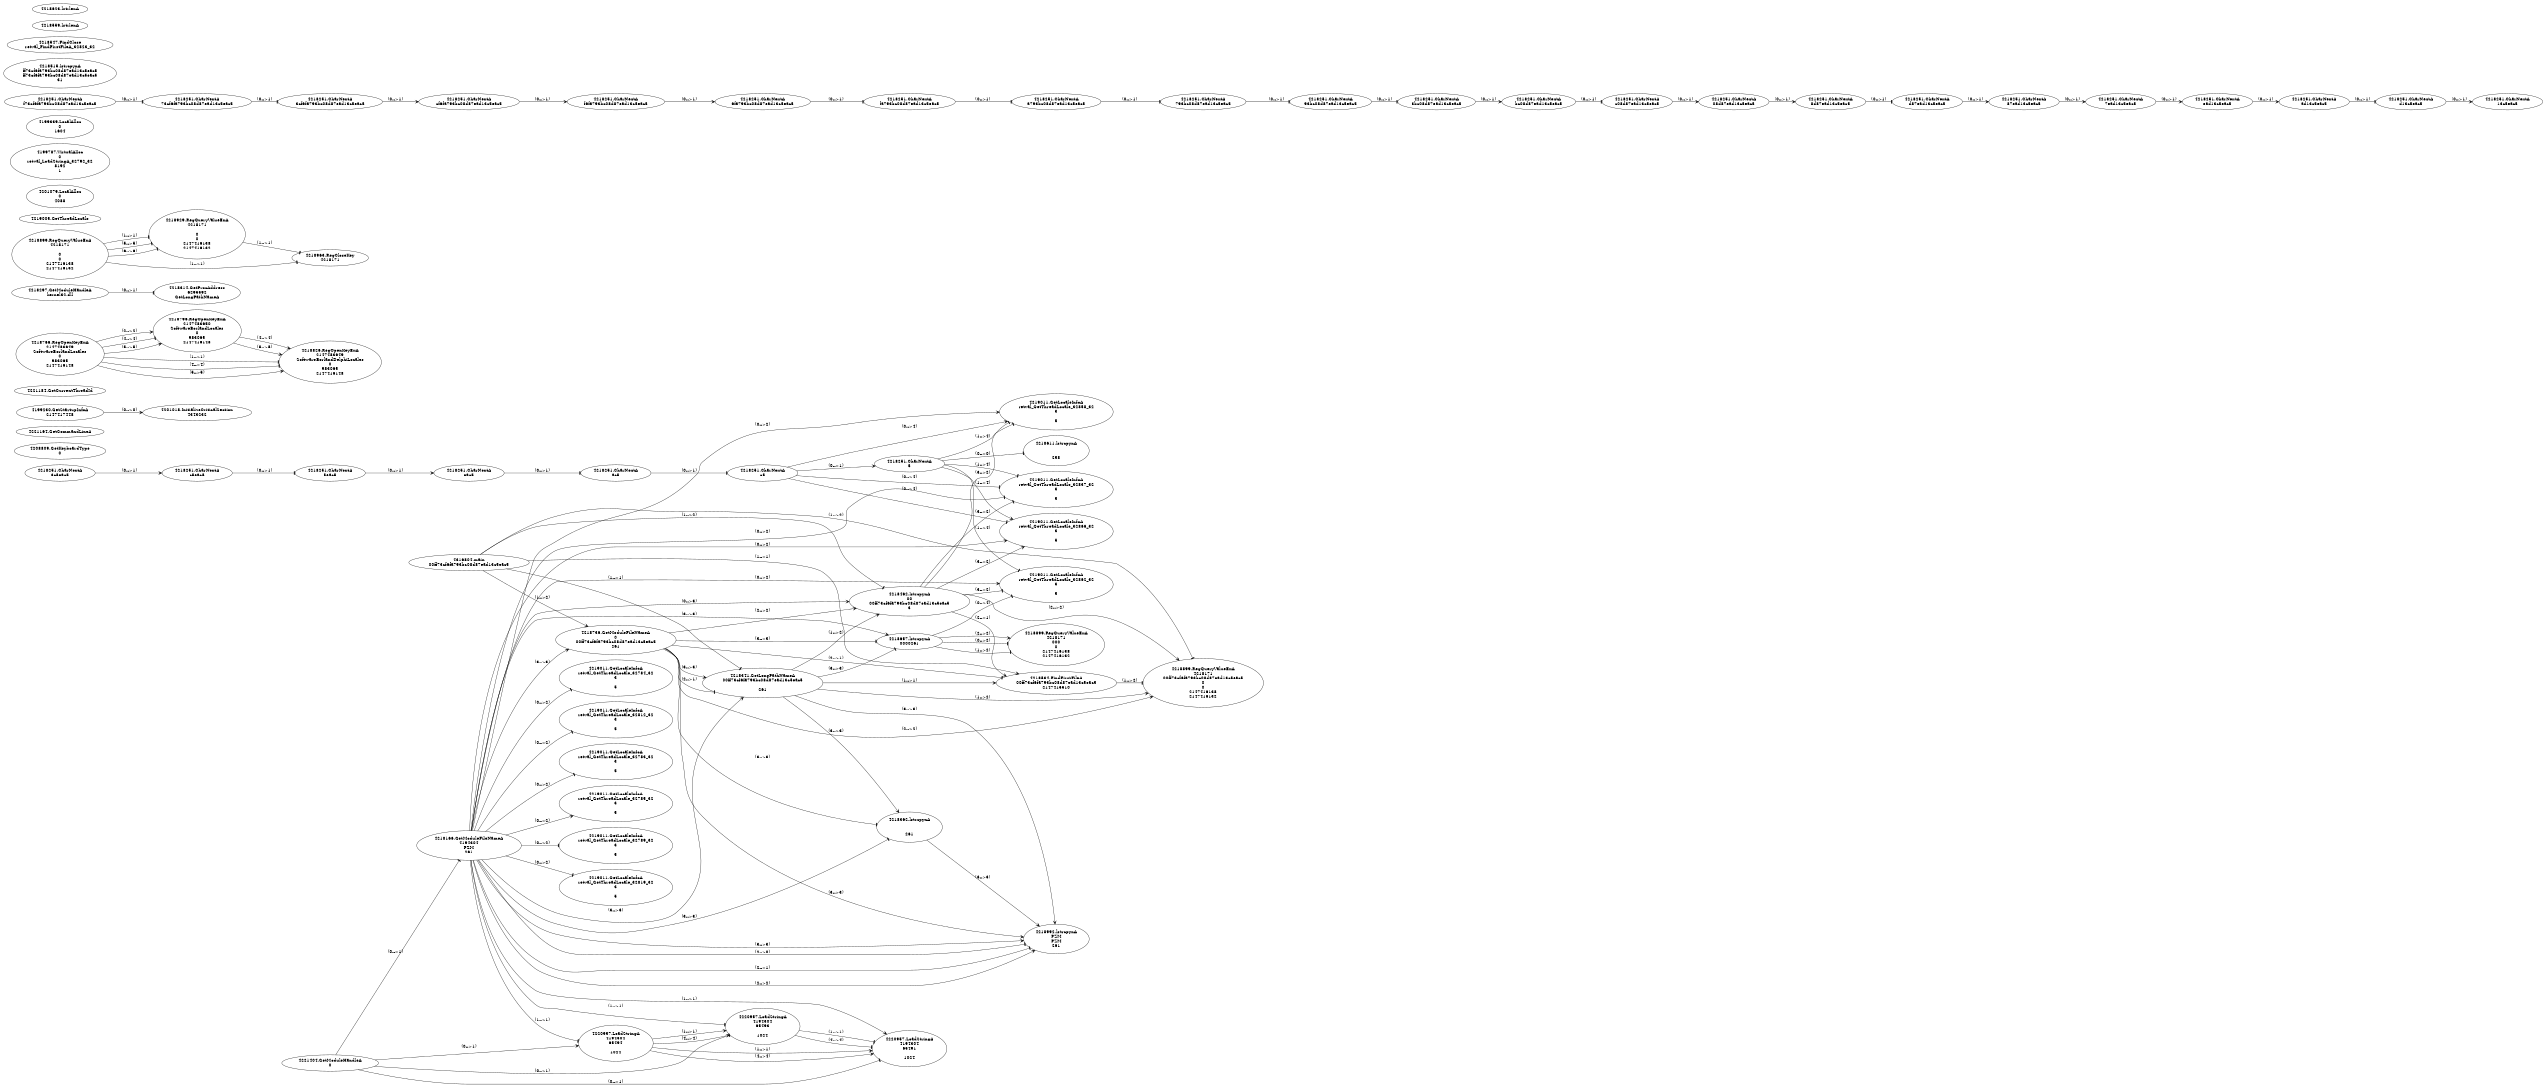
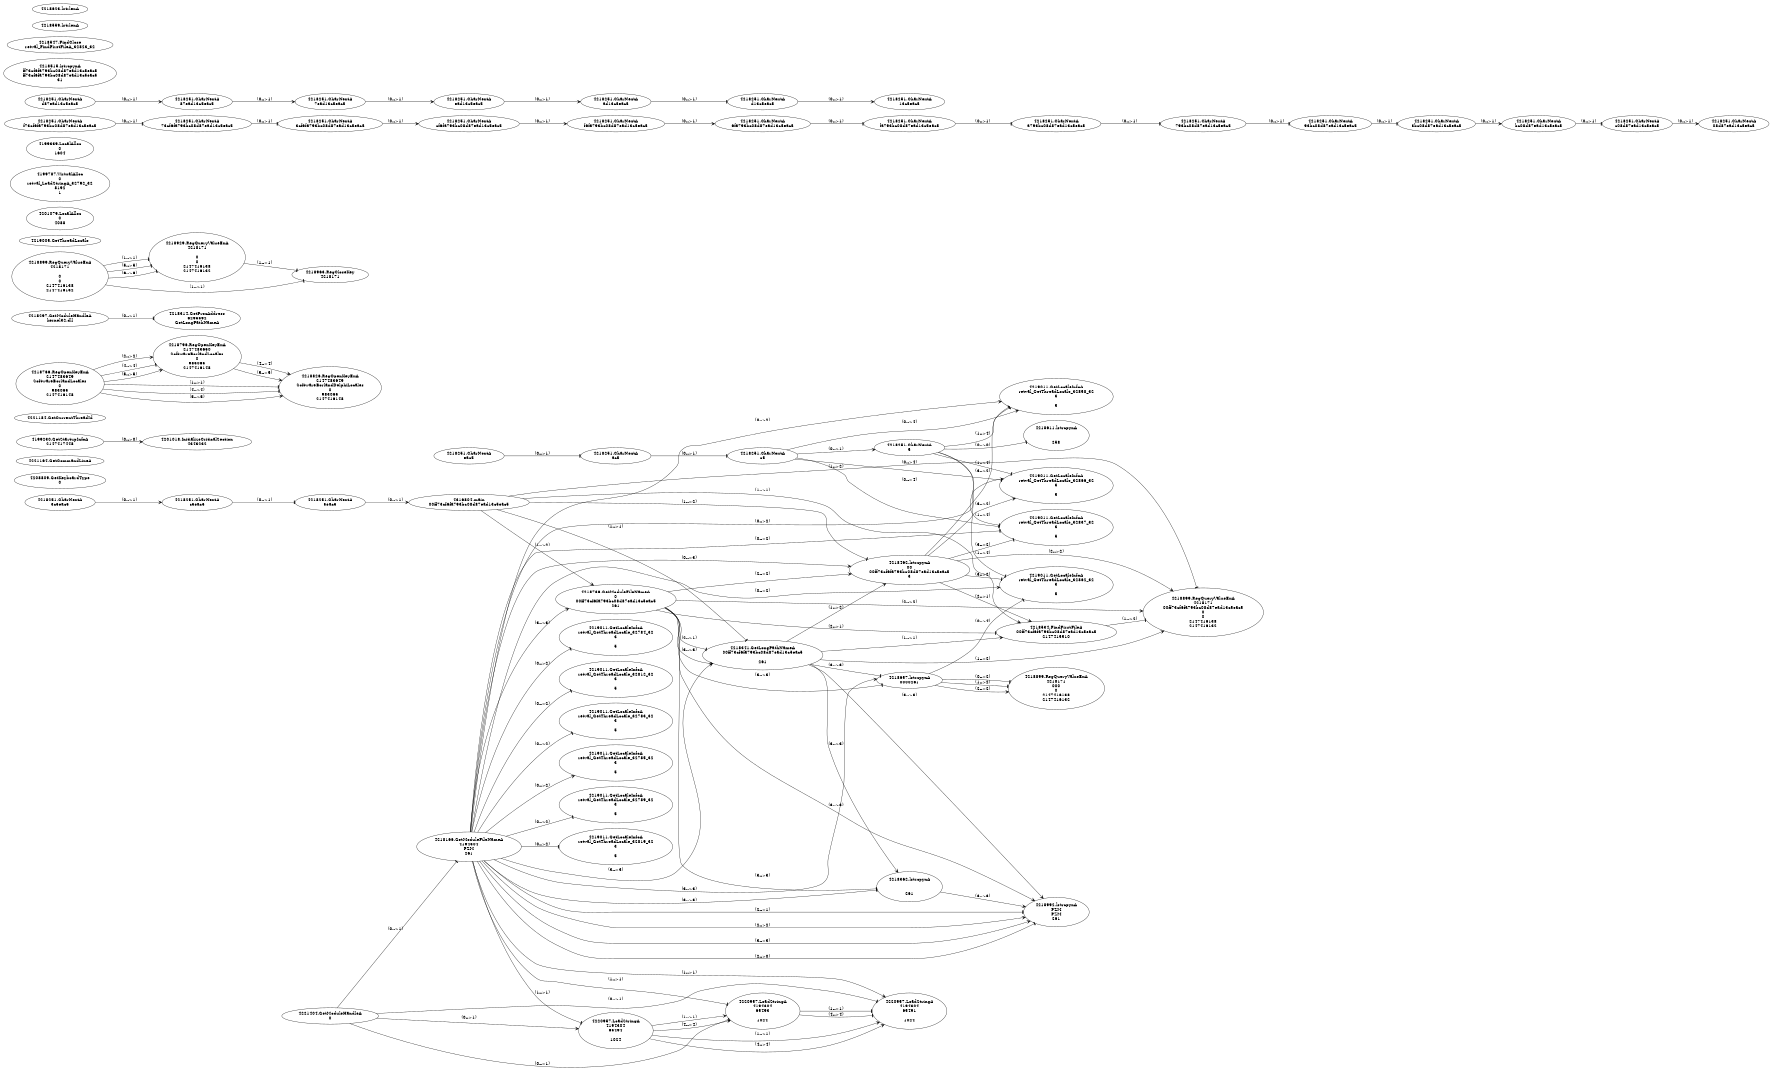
(1831, 102) -> none
(398, 473) -> (386, 502)
(978, 489) -> (976, 465)
